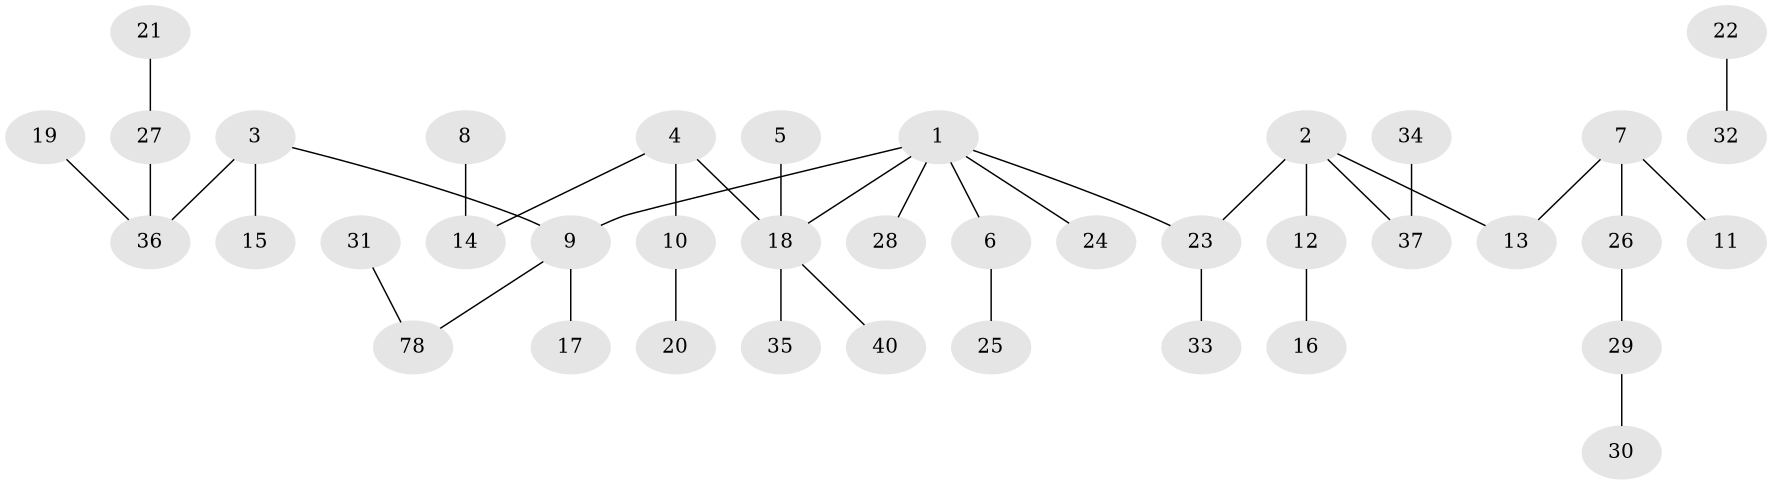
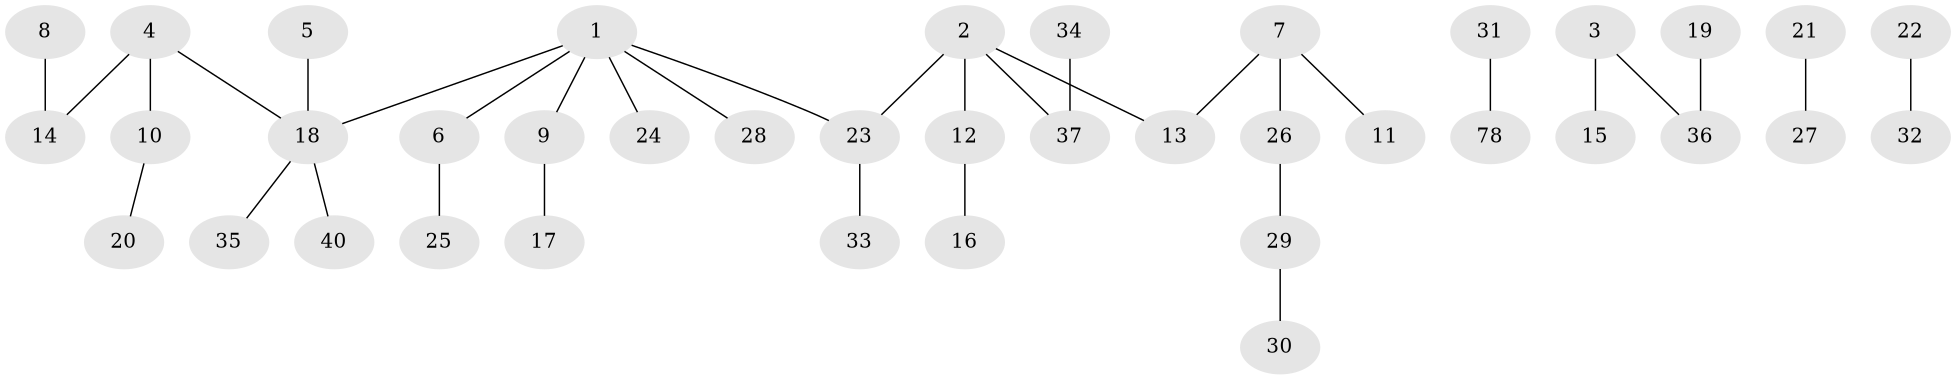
(417, 182) -> none
(150, 190) -> none
(492, 295) -> none
